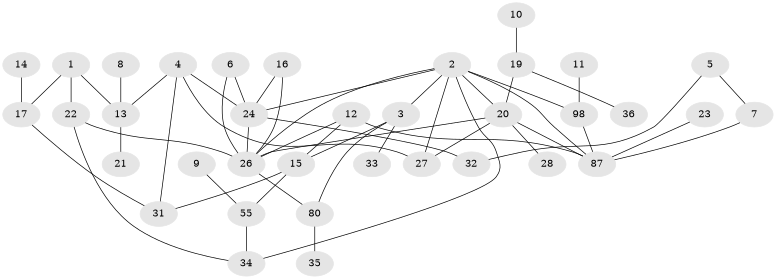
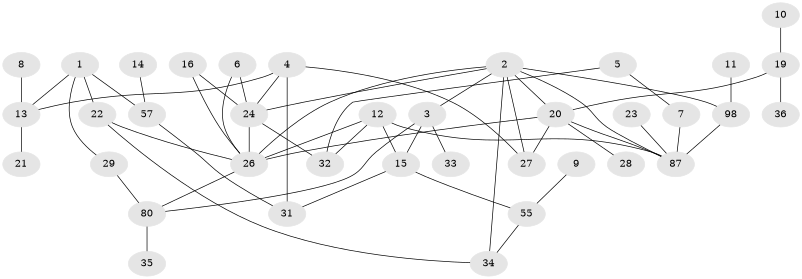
(21, 115) -> (147, 115)
none -> (353, 138)
none -> (109, 164)
